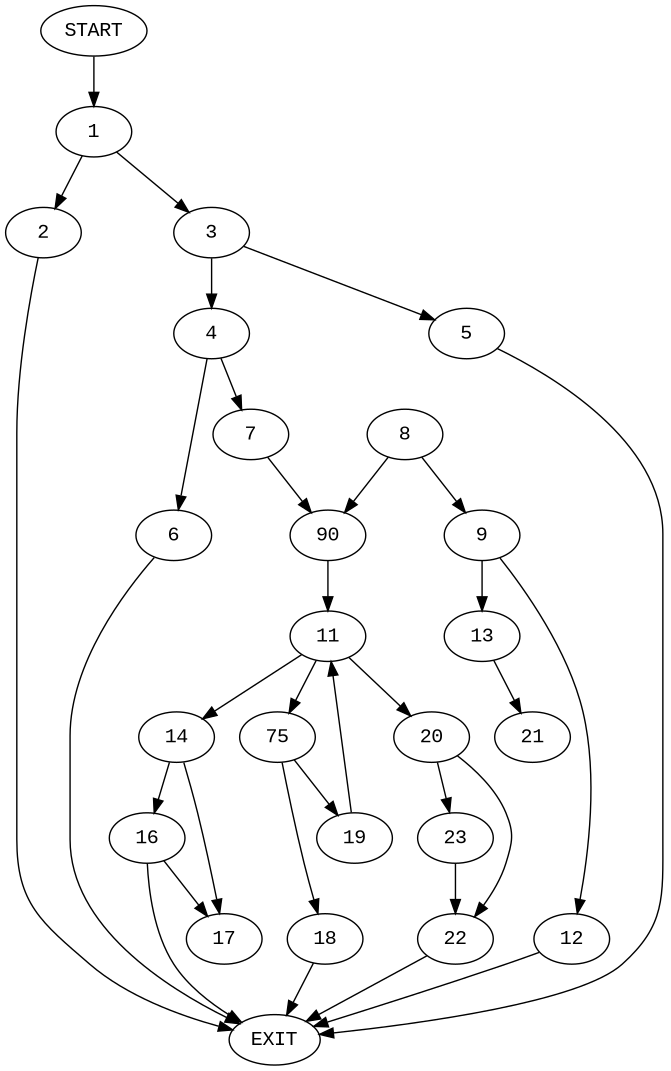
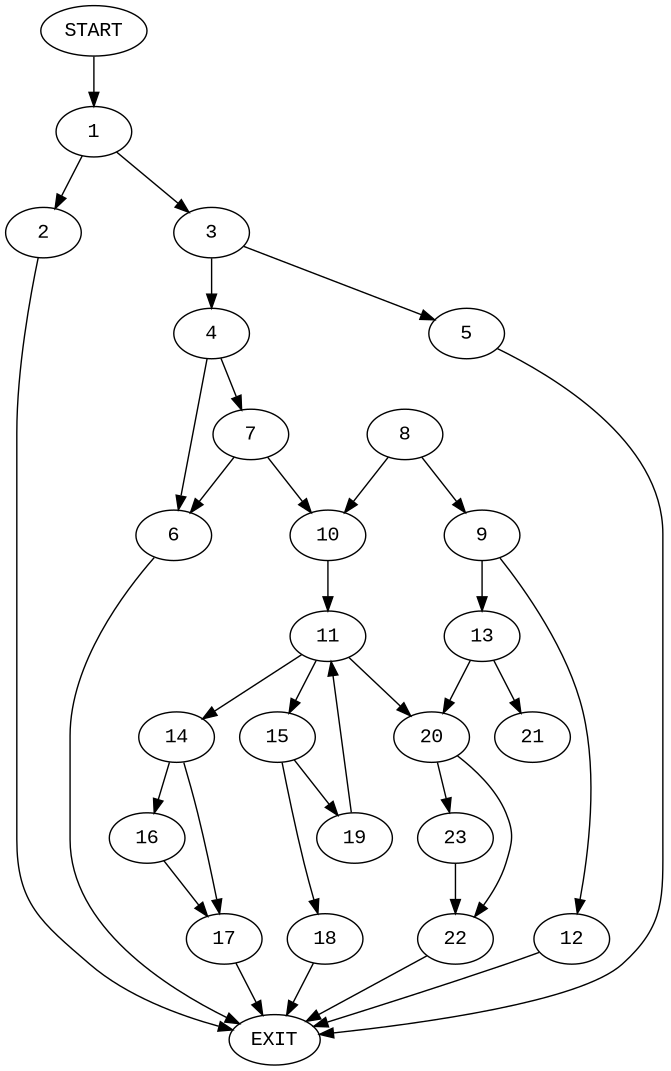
none -> (217, 479)
(328, 535) -> (328, 535)
none -> (460, 680)
(277, 737) -> (277, 737)
(167, 951) -> (246, 983)
